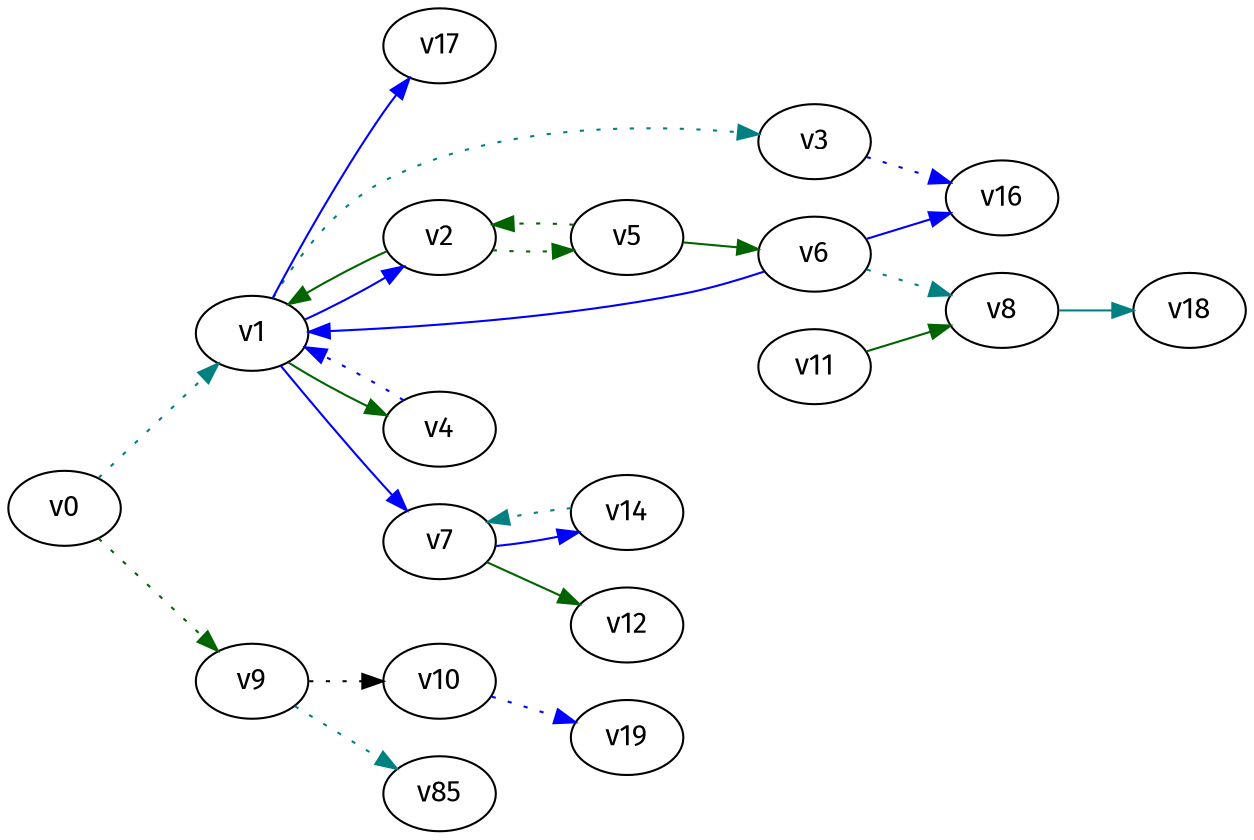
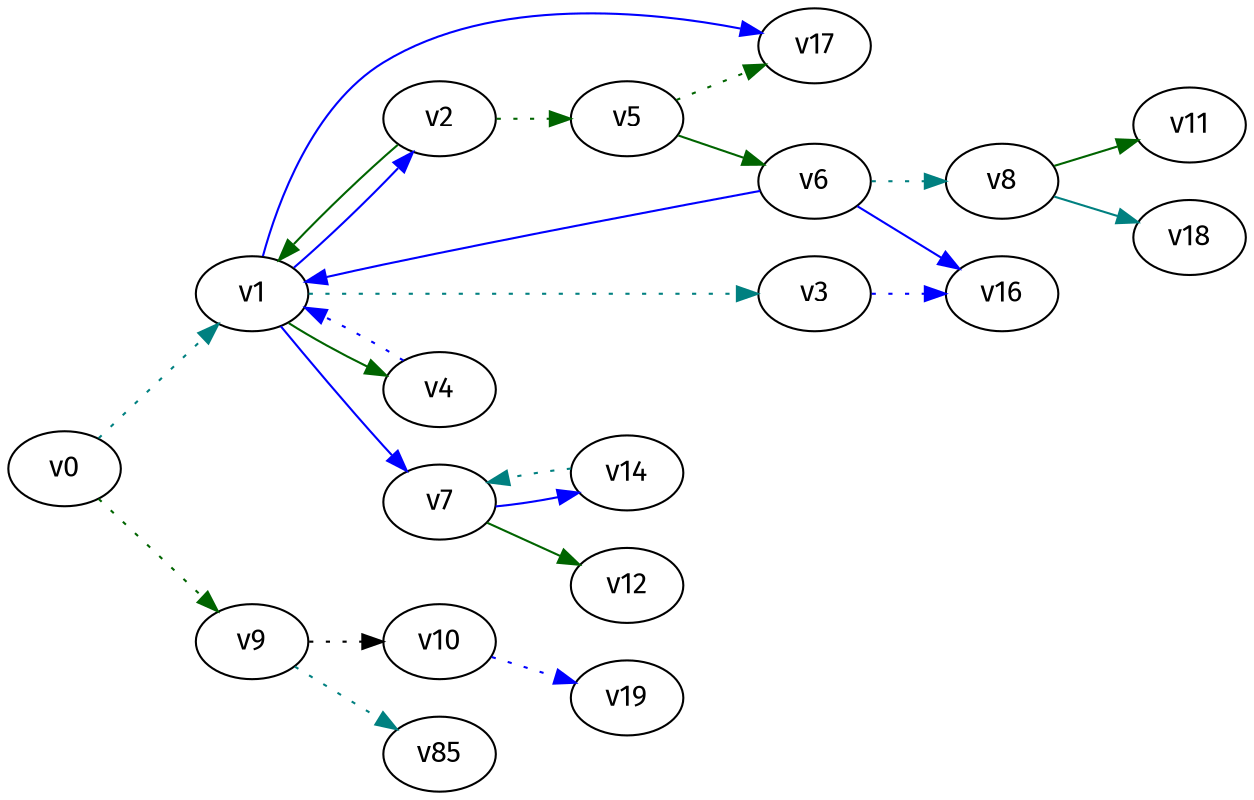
(544, 224) -> (711, 86)
(898, 342) -> (1086, 156)
